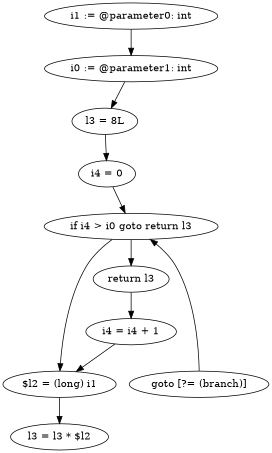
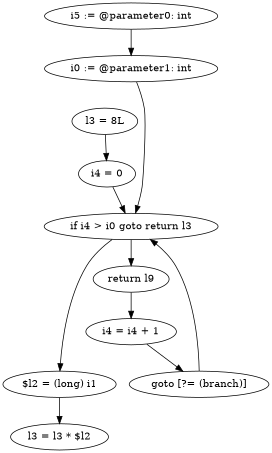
(131, 16) -> (131, 16)
(120, 92) -> (145, 144)
(131, 279) -> (131, 279)
(99, 356) -> (162, 356)
